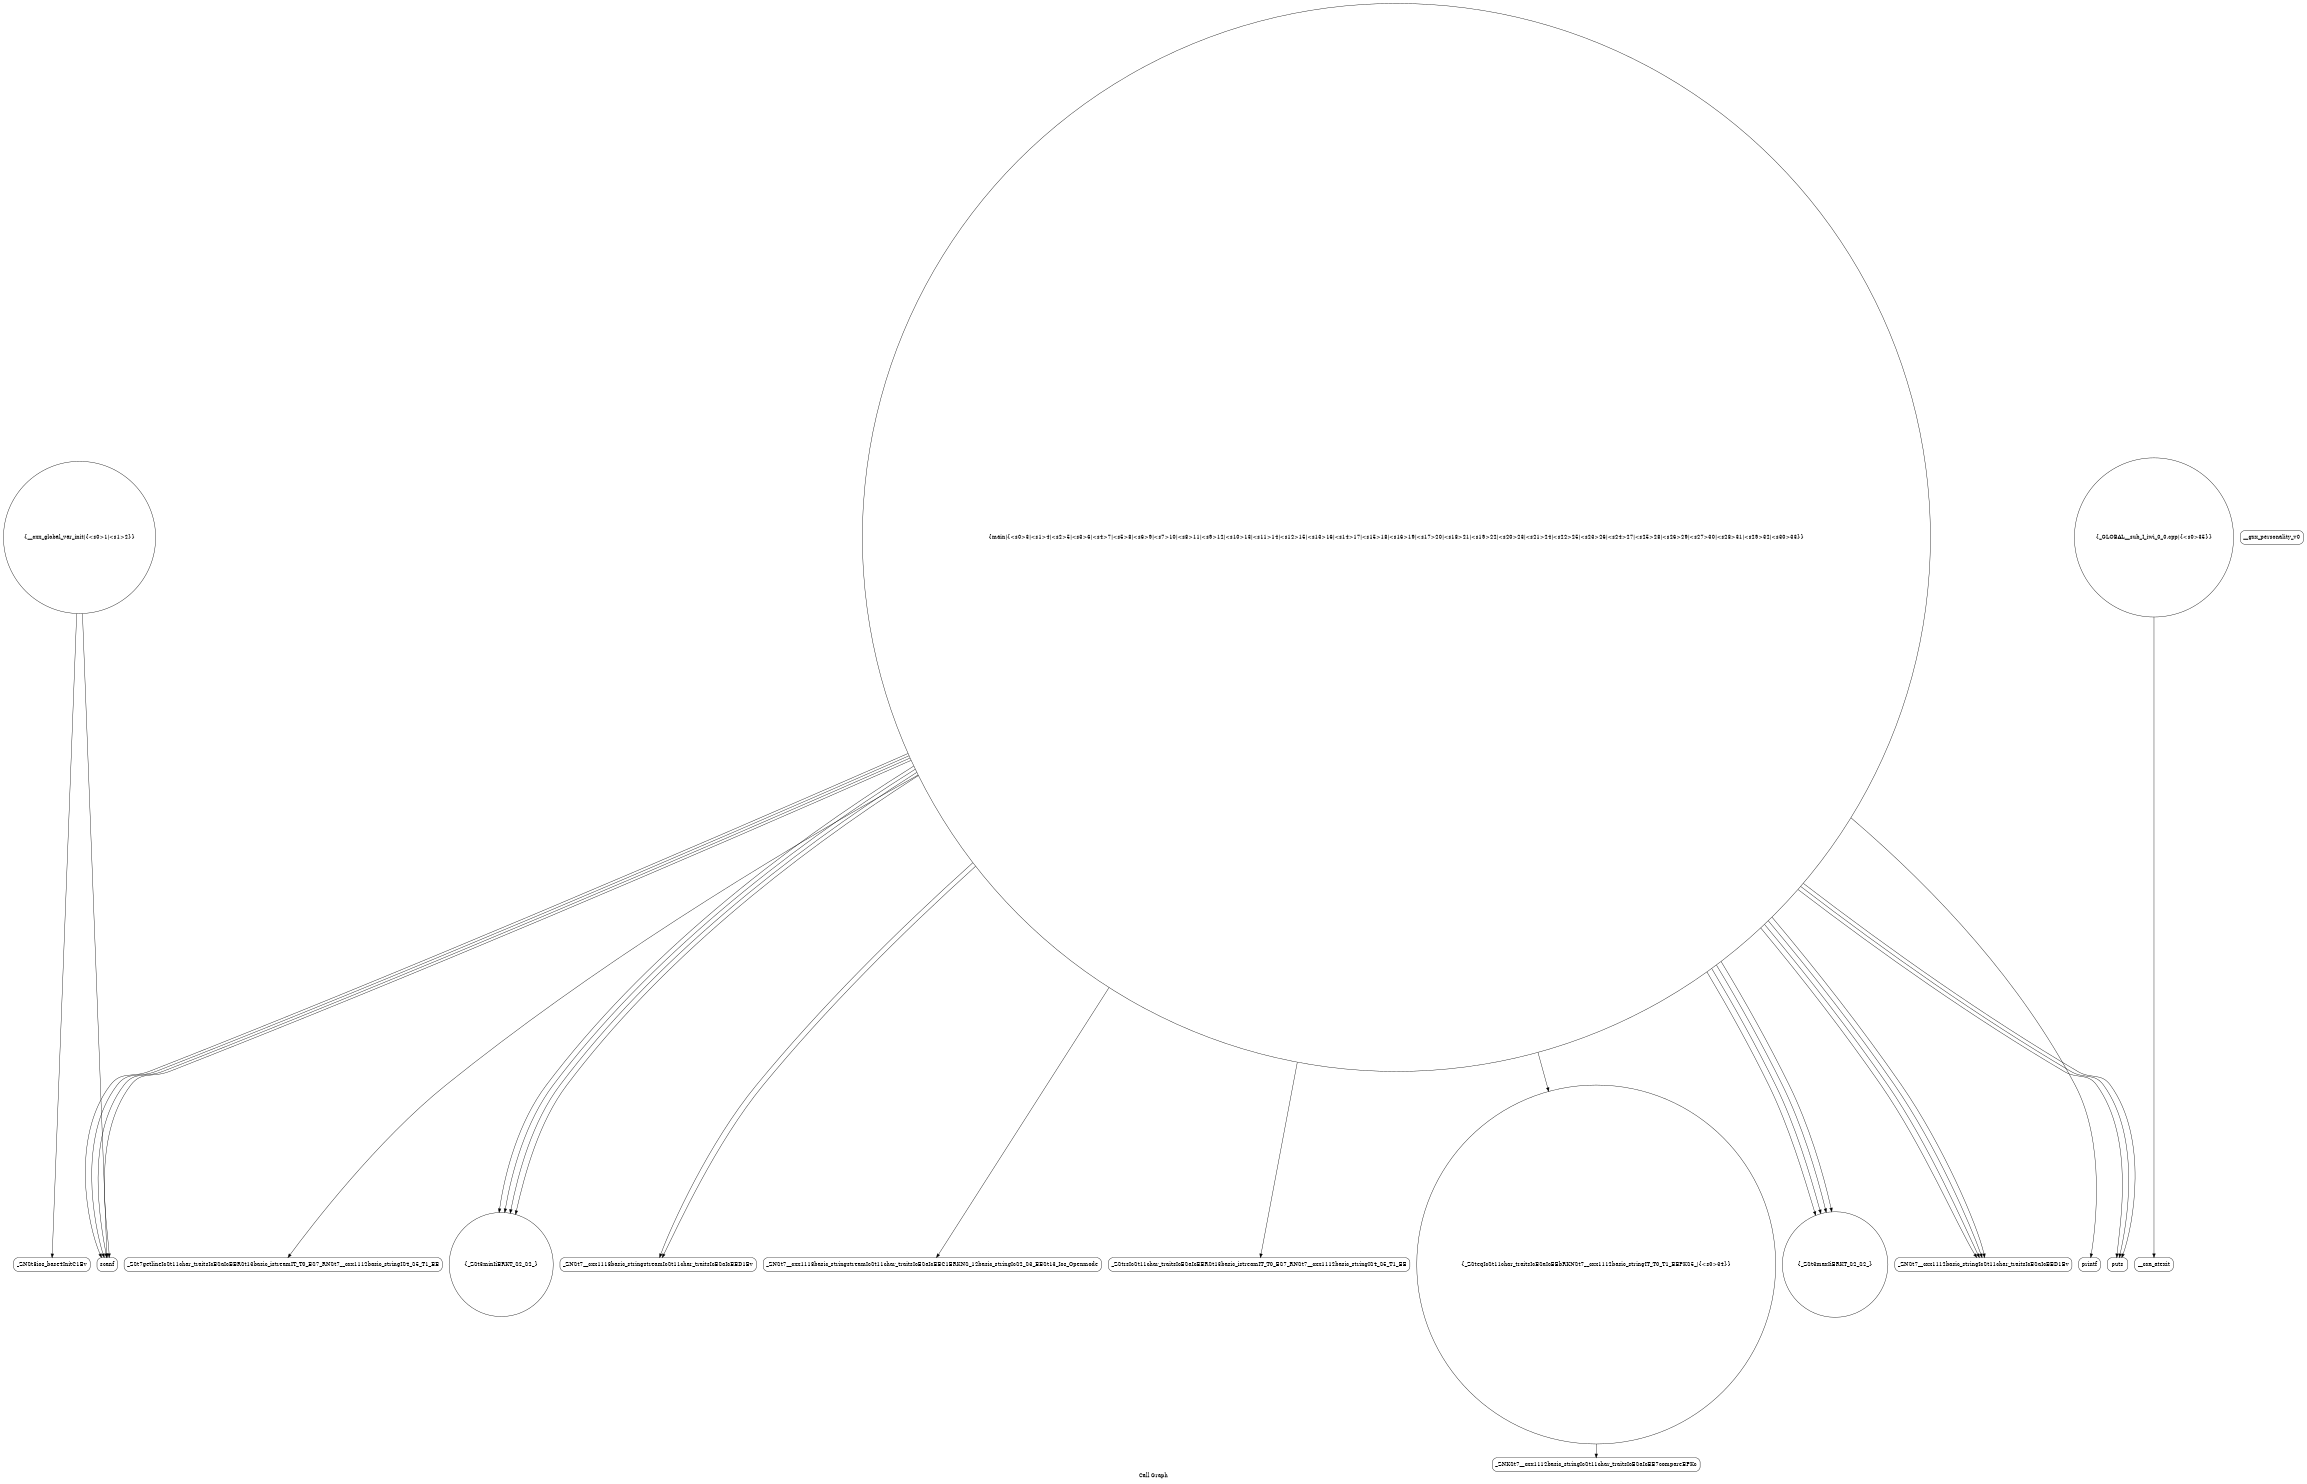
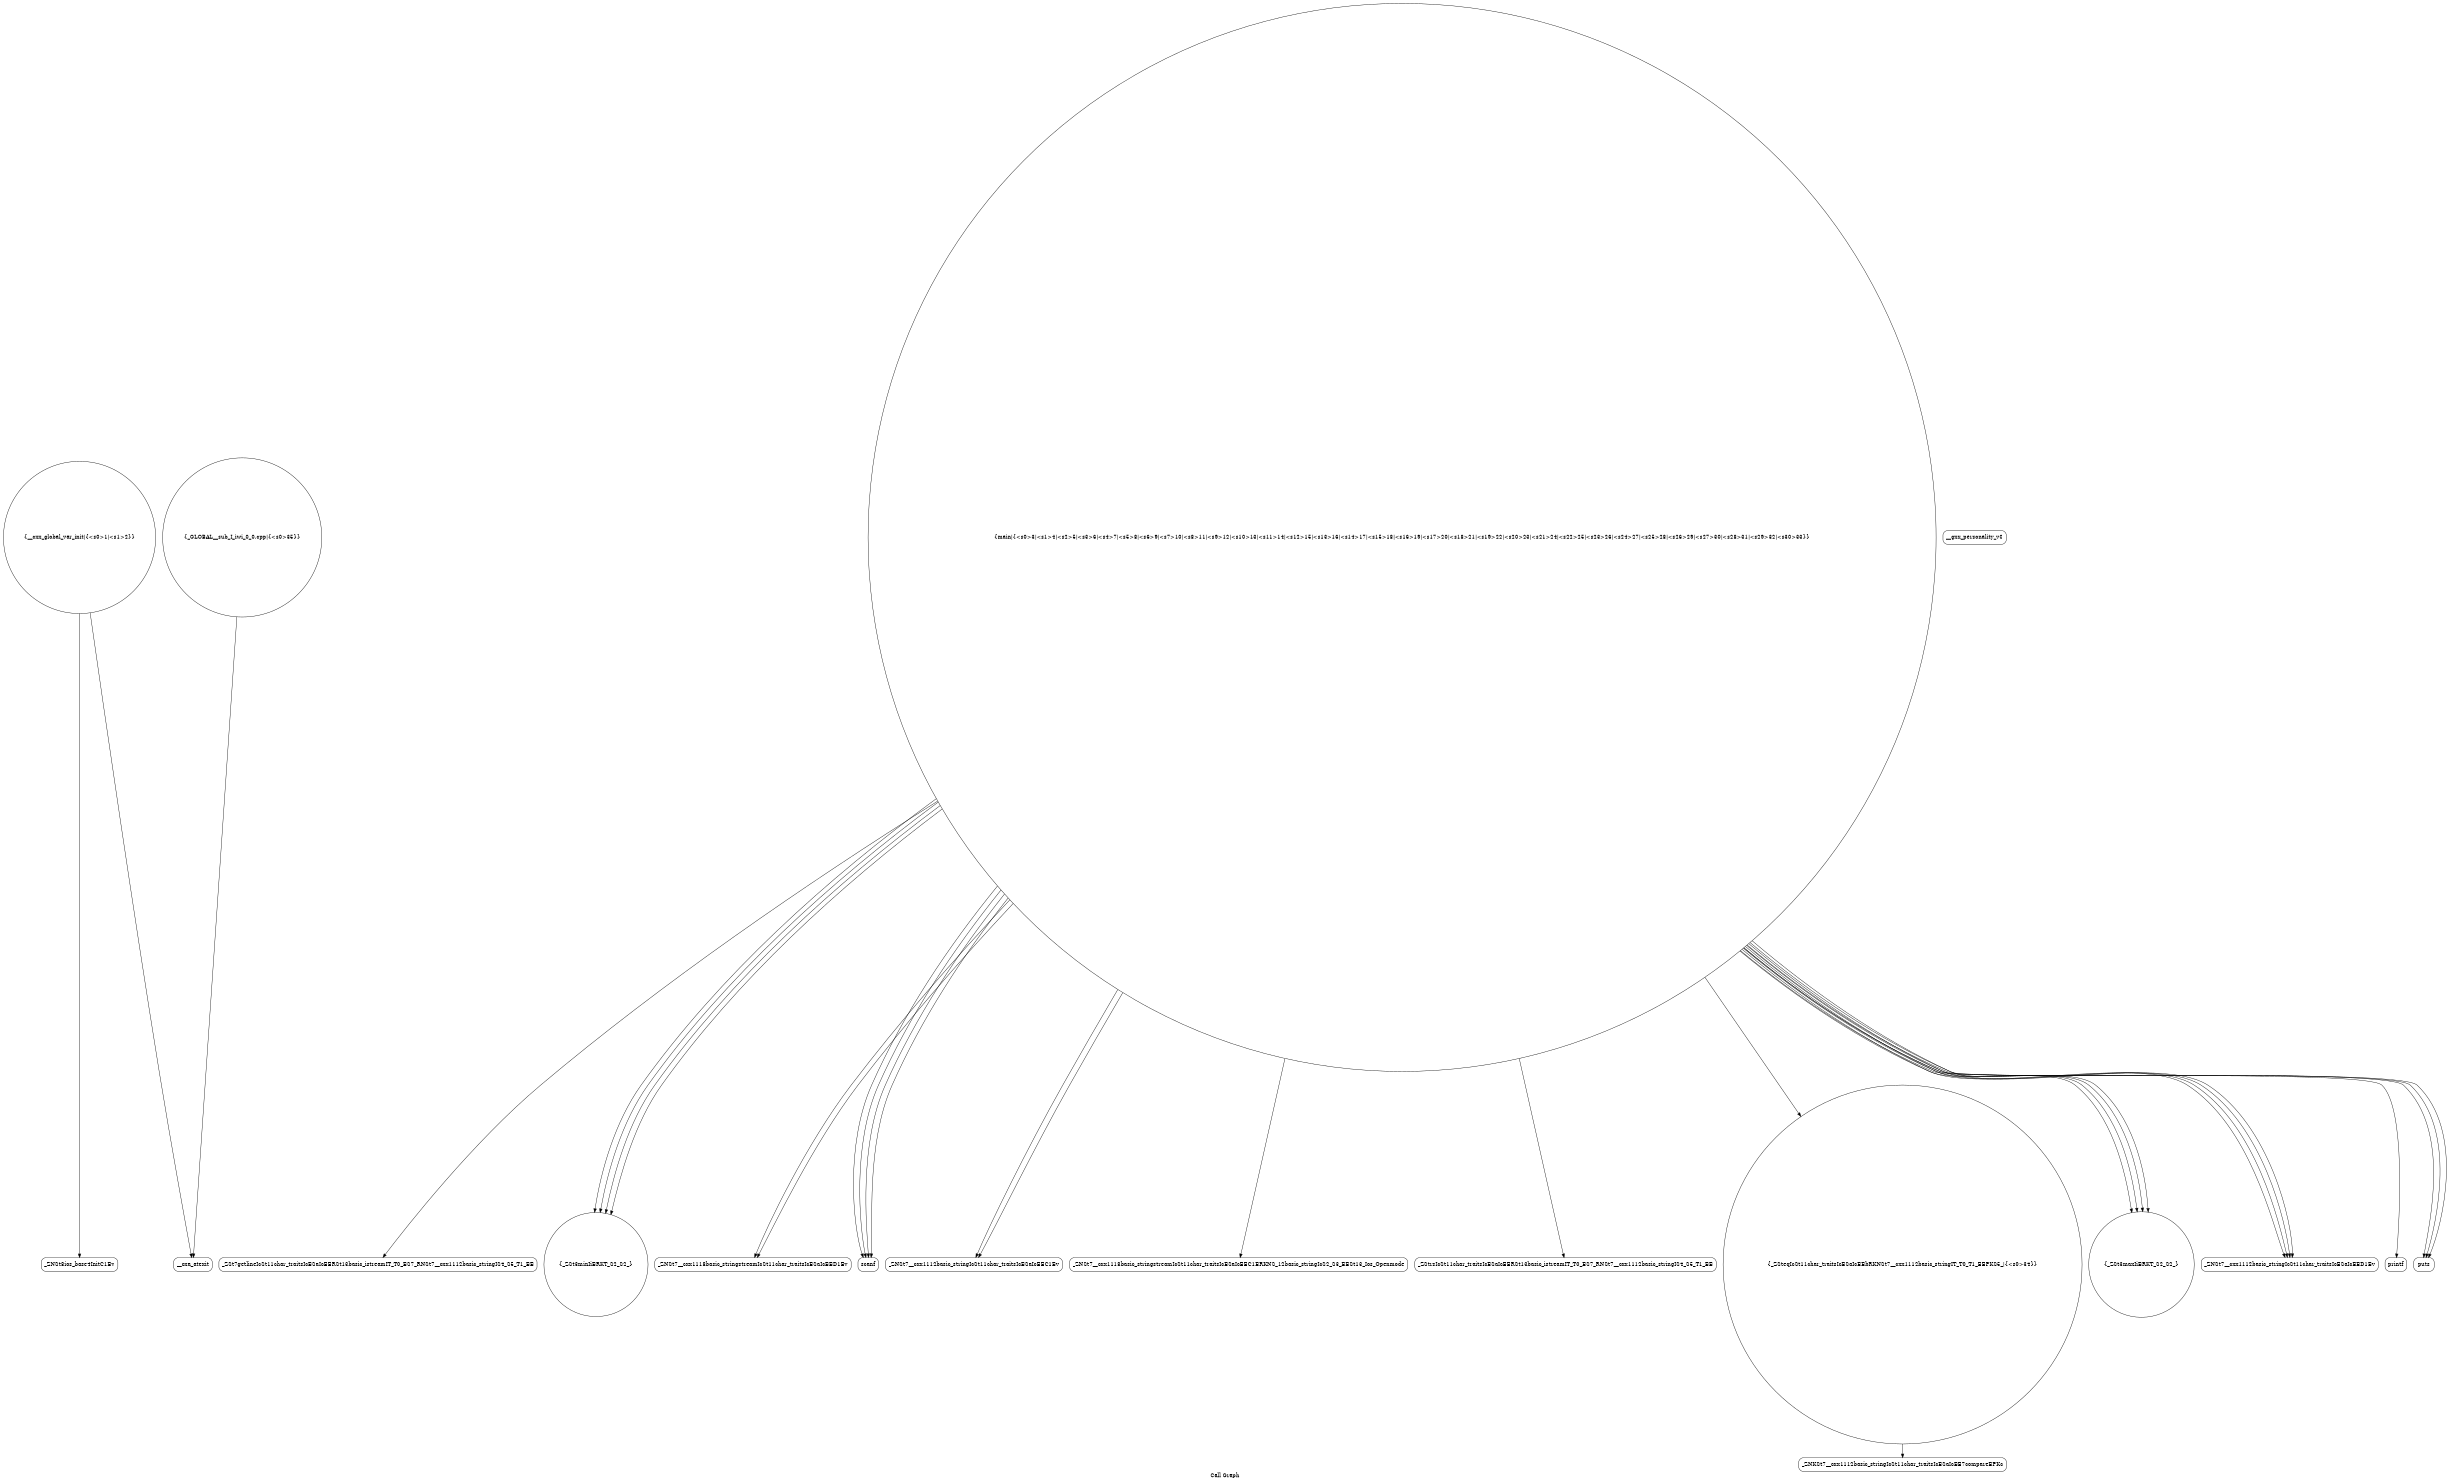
(95, 934) -> (138, 934)
none -> (974, 1265)
